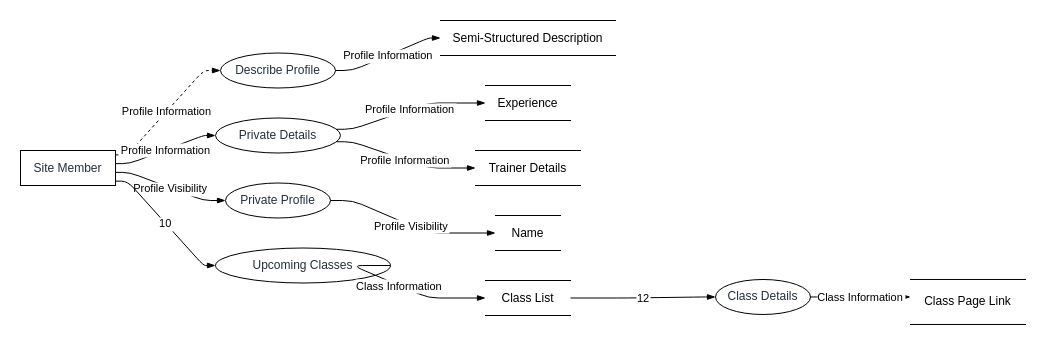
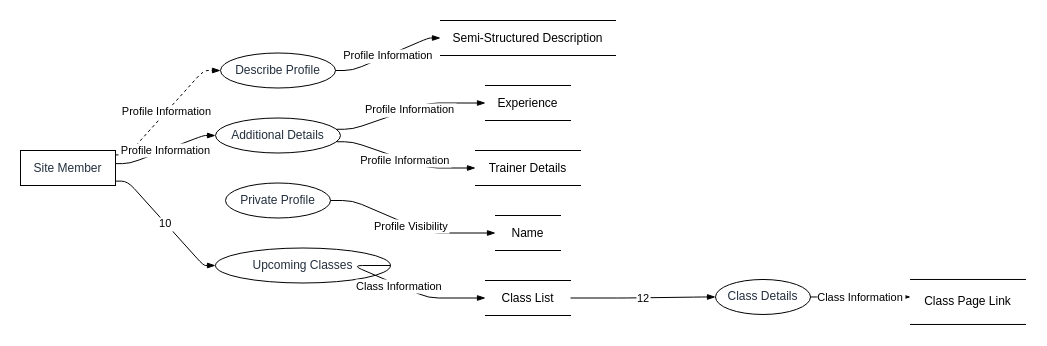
(278, 136) -> (278, 136)
(154, 182) -> none
